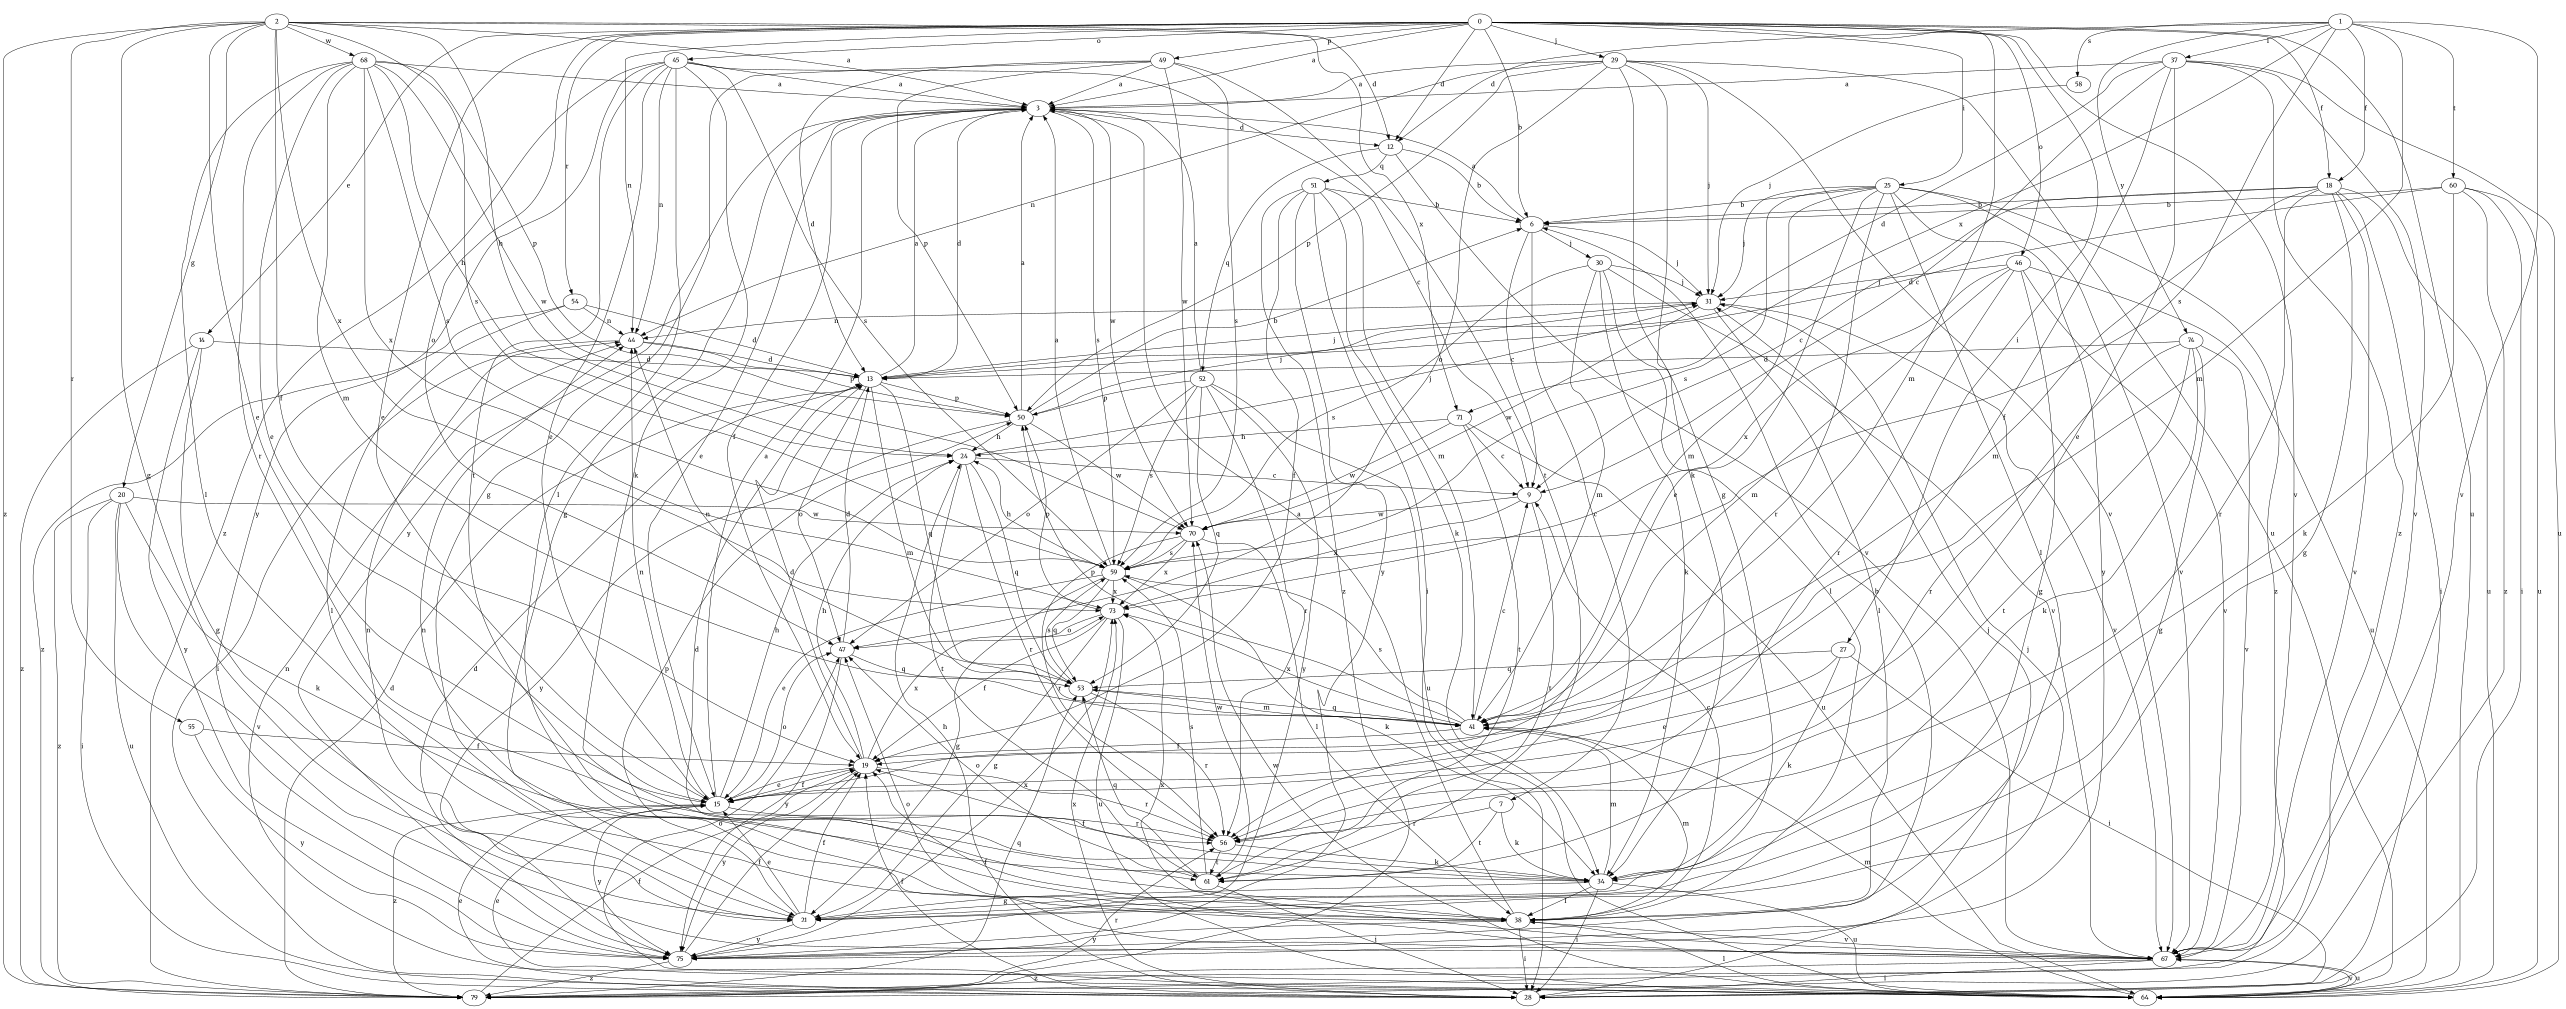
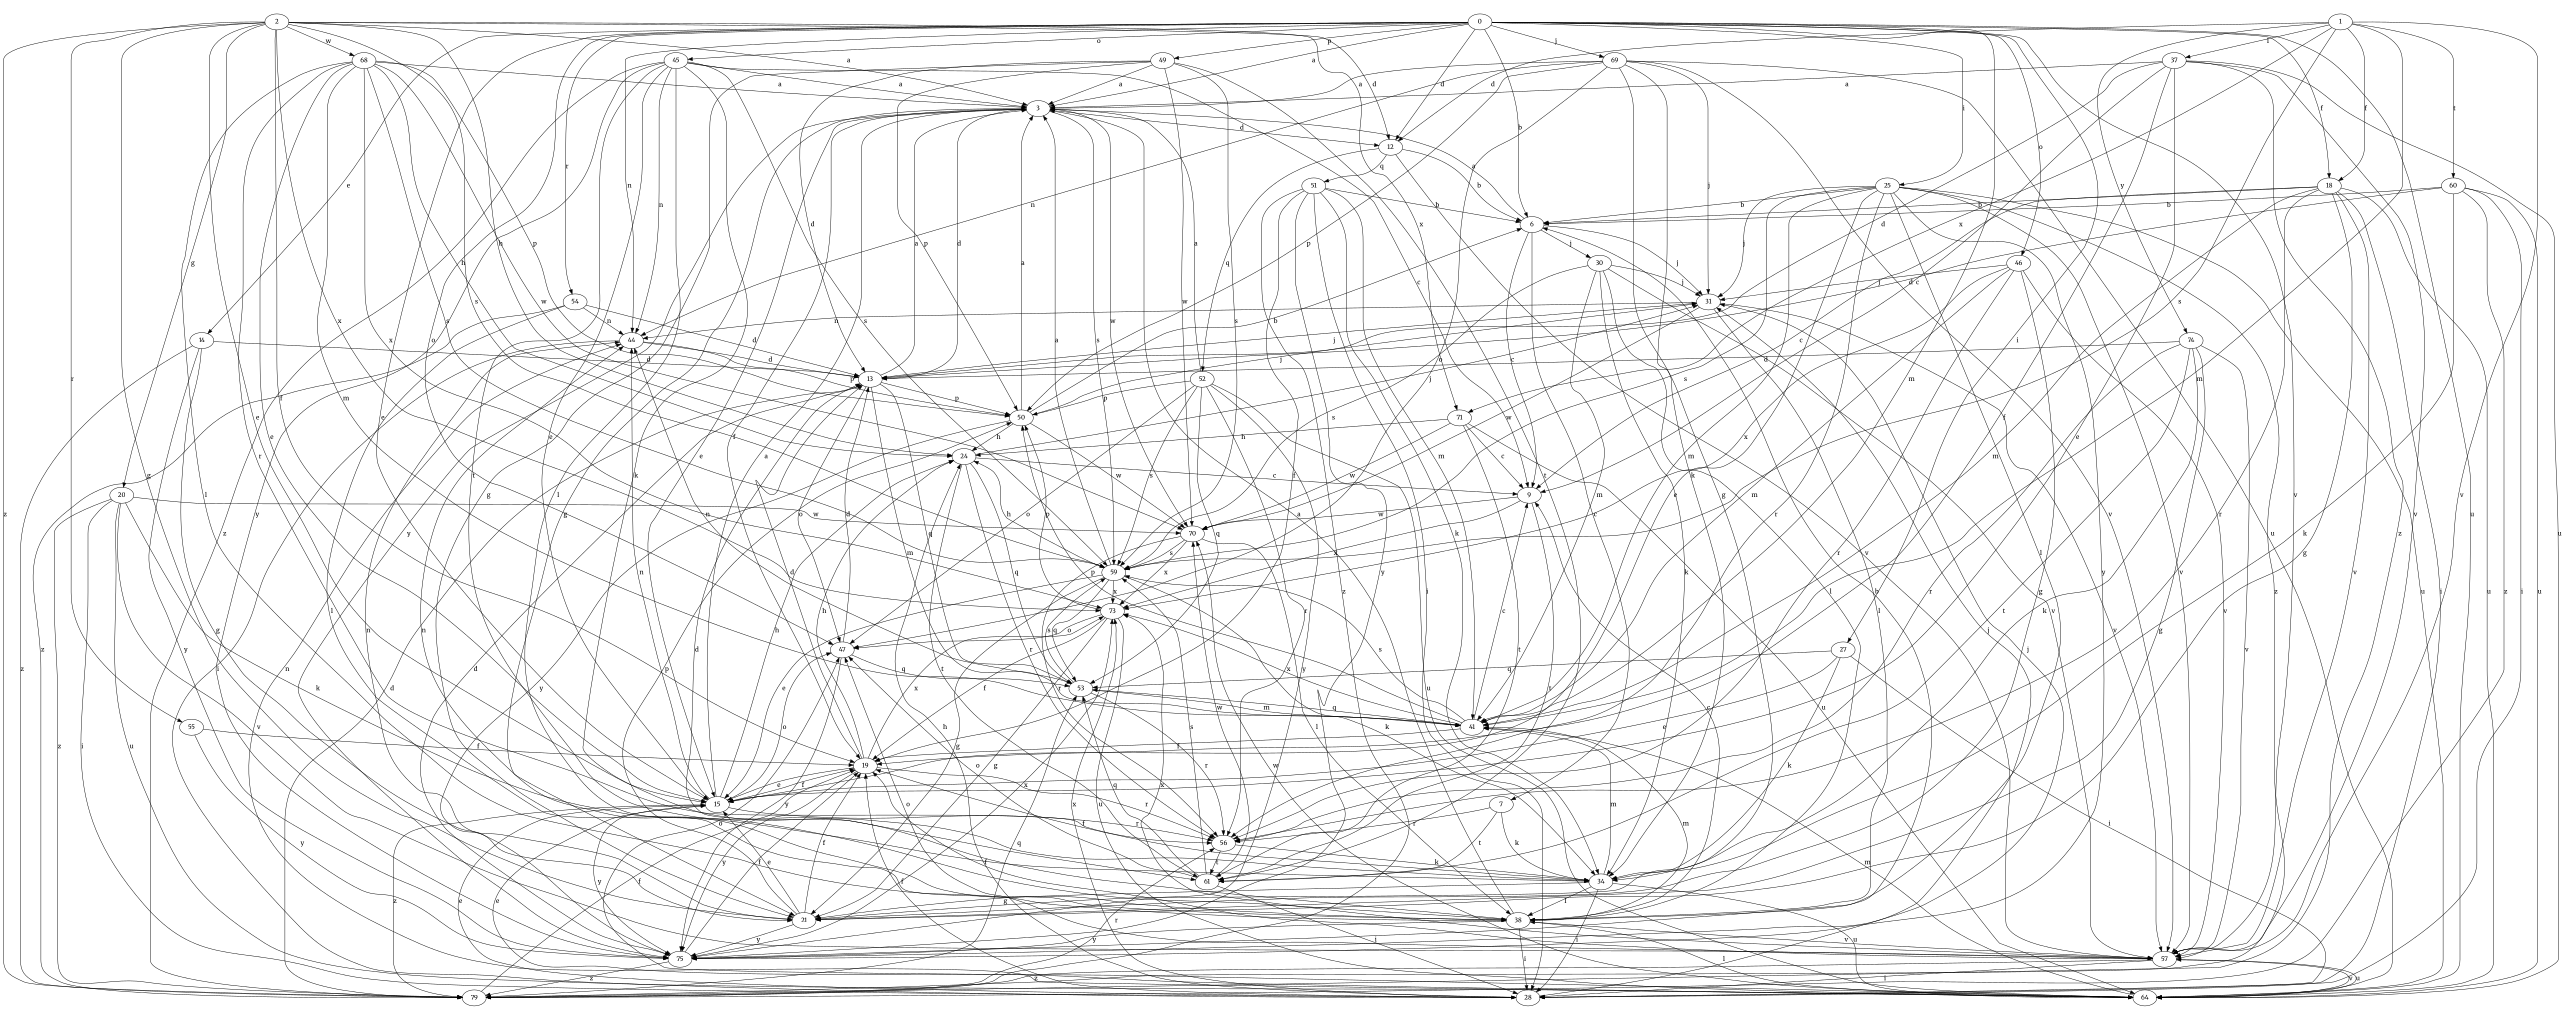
(1615, 61) -> (1615, 61)
(2079, 85) -> none
(2396, 696) -> (2417, 560)
(2164, 959) -> (2164, 959)
